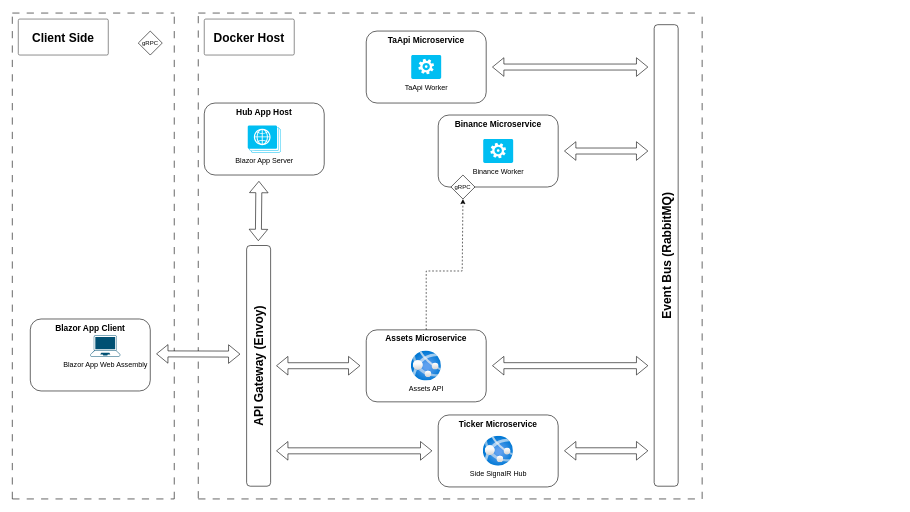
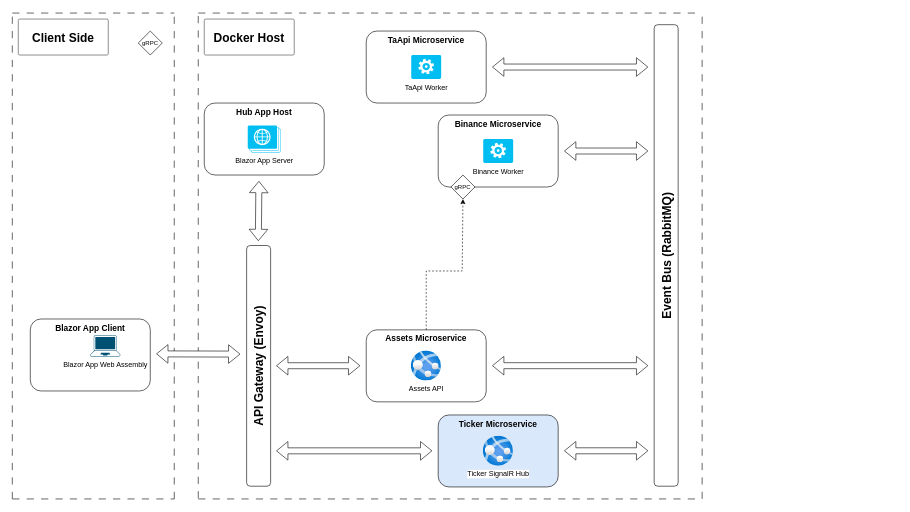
(498, 424) -> (498, 424)
(499, 474) -> (499, 474)
